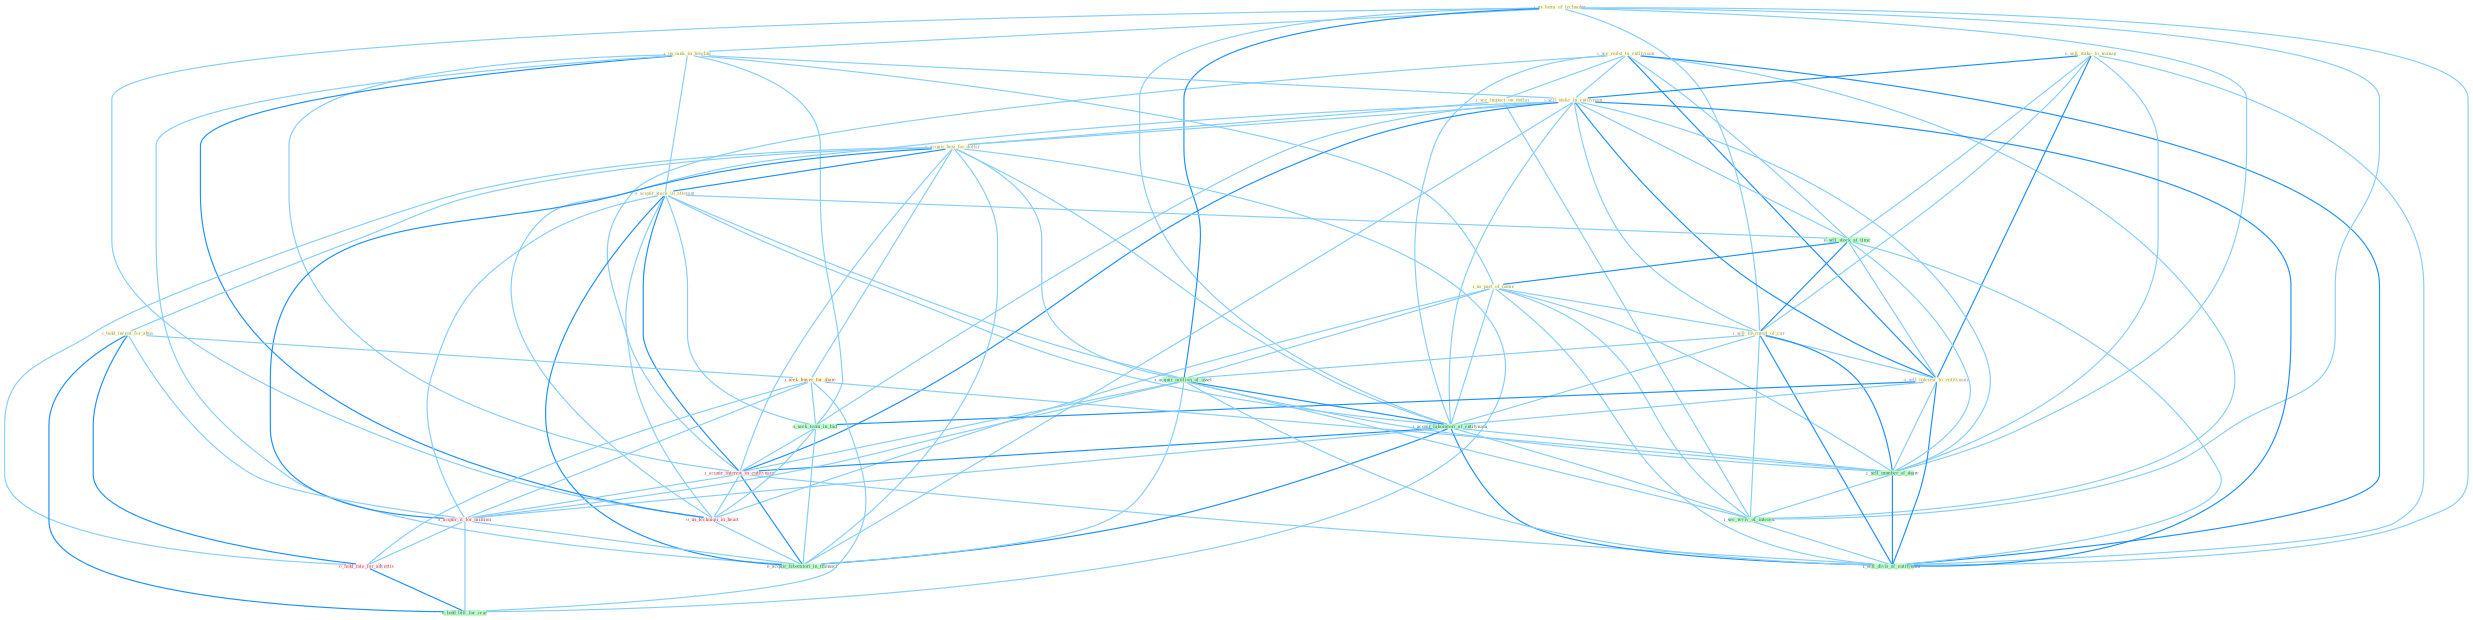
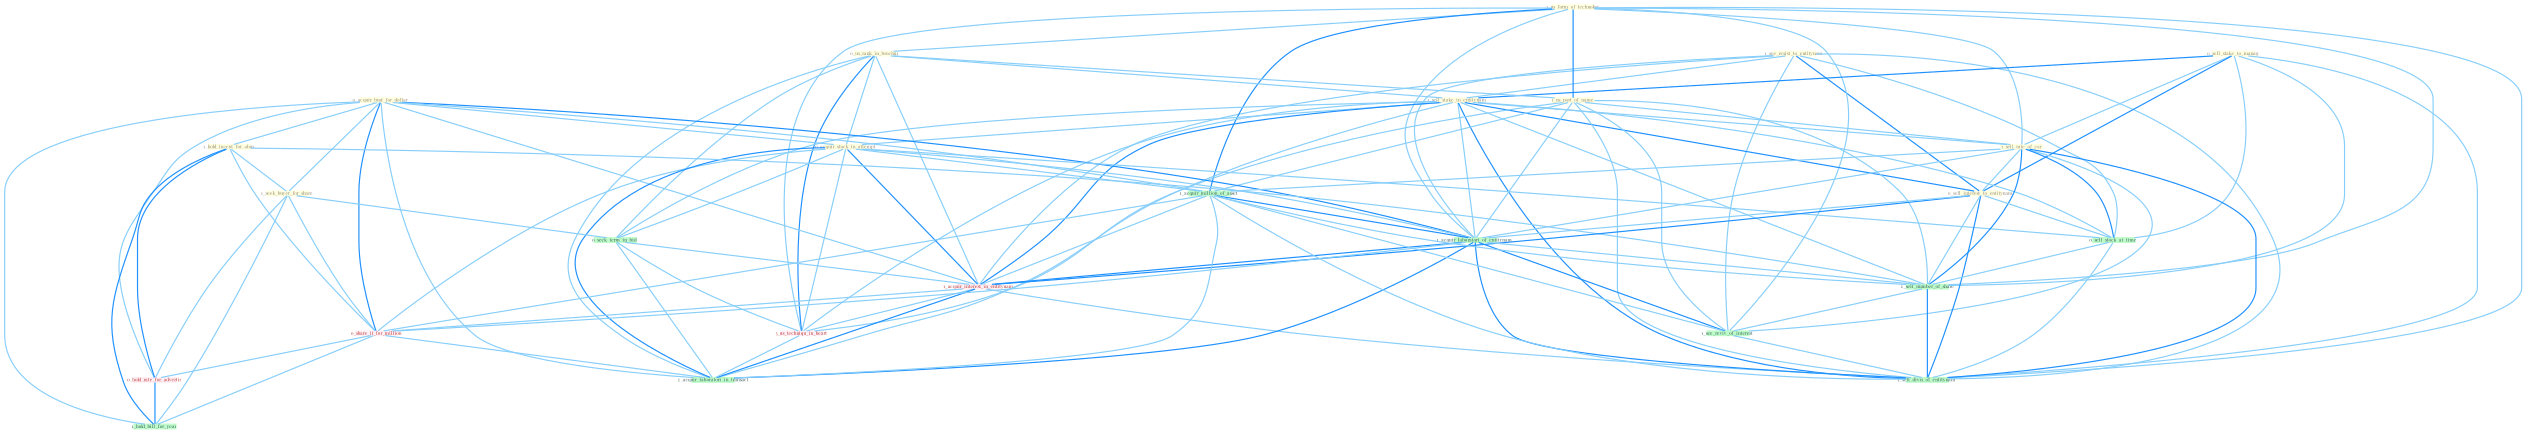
(688, 54) -> (875, 54)
(1503, 100) -> none
(1264, 124) -> (1152, 124)
(809, 170) -> (614, 124)
(2320, 210) -> (2241, 191)
(1671, 263) -> (1573, 54)
(1184, 289) -> (967, 148)
(1760, 333) -> (2022, 147)
(811, 380) -> (288, 193)
(1430, 401) -> (1483, 245)
(1325, 424) -> (963, 171)
(1601, 472) -> (1602, 287)
(465, 520) -> (376, 333)
(713, 520) -> (802, 333)
(803, 566) -> (713, 380)
(465, 613) -> (155, 426)
